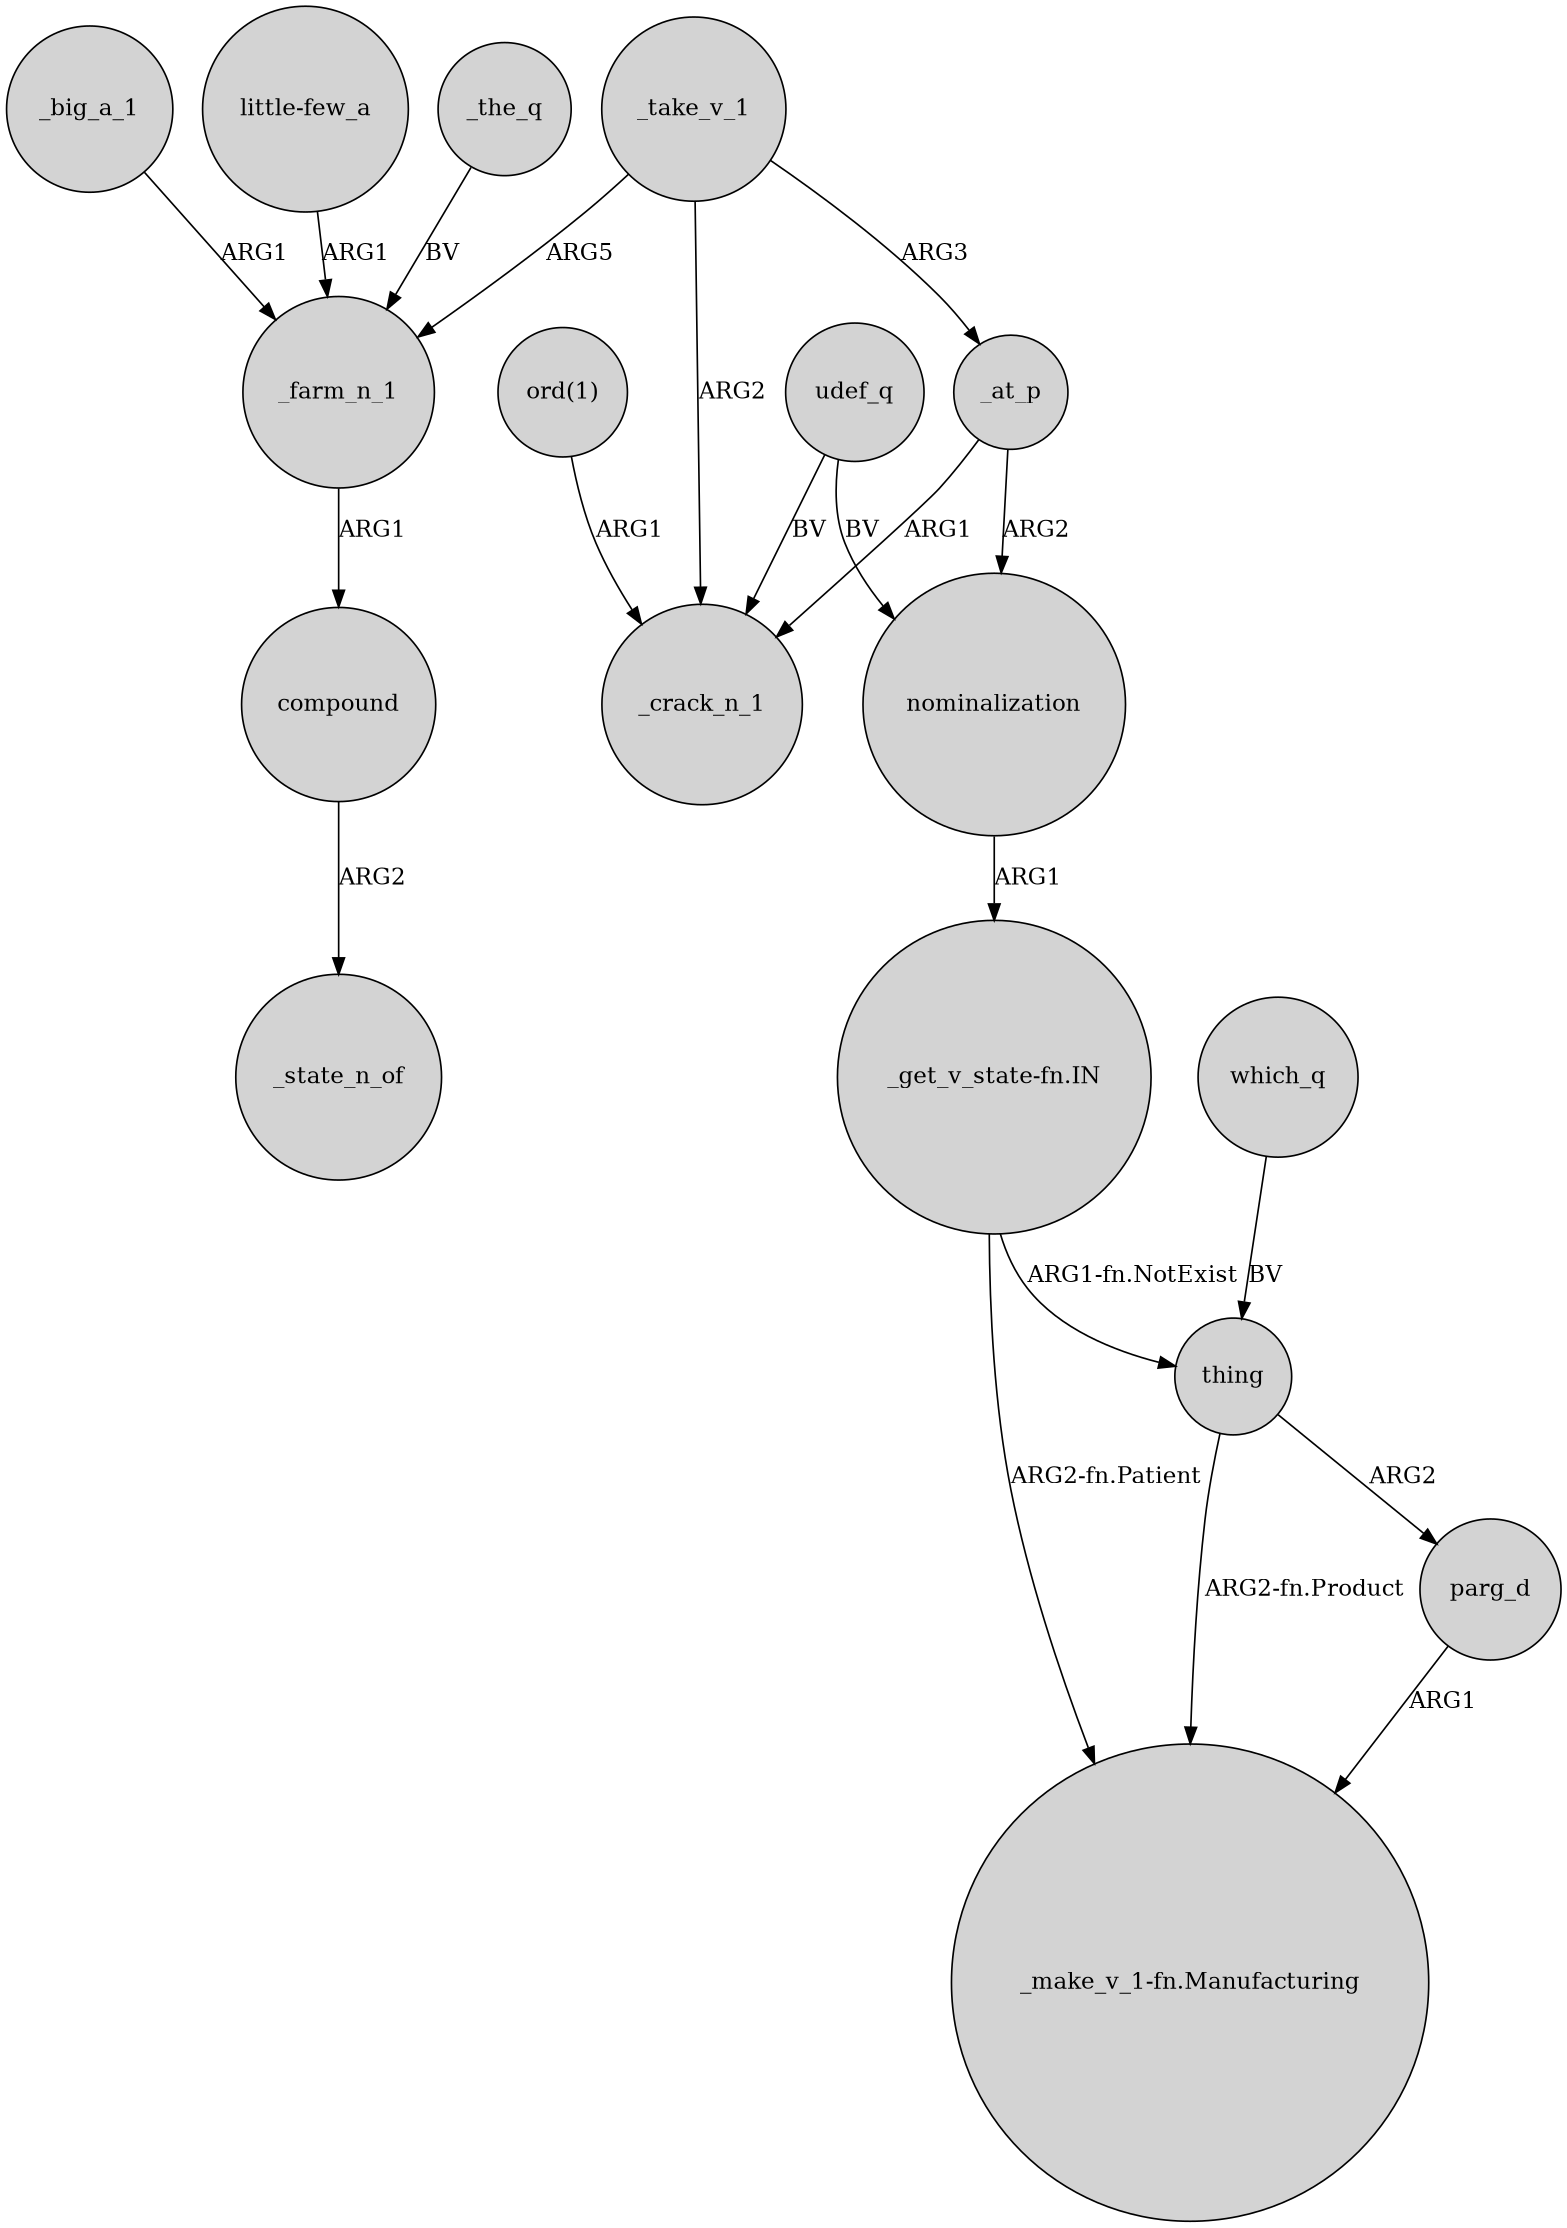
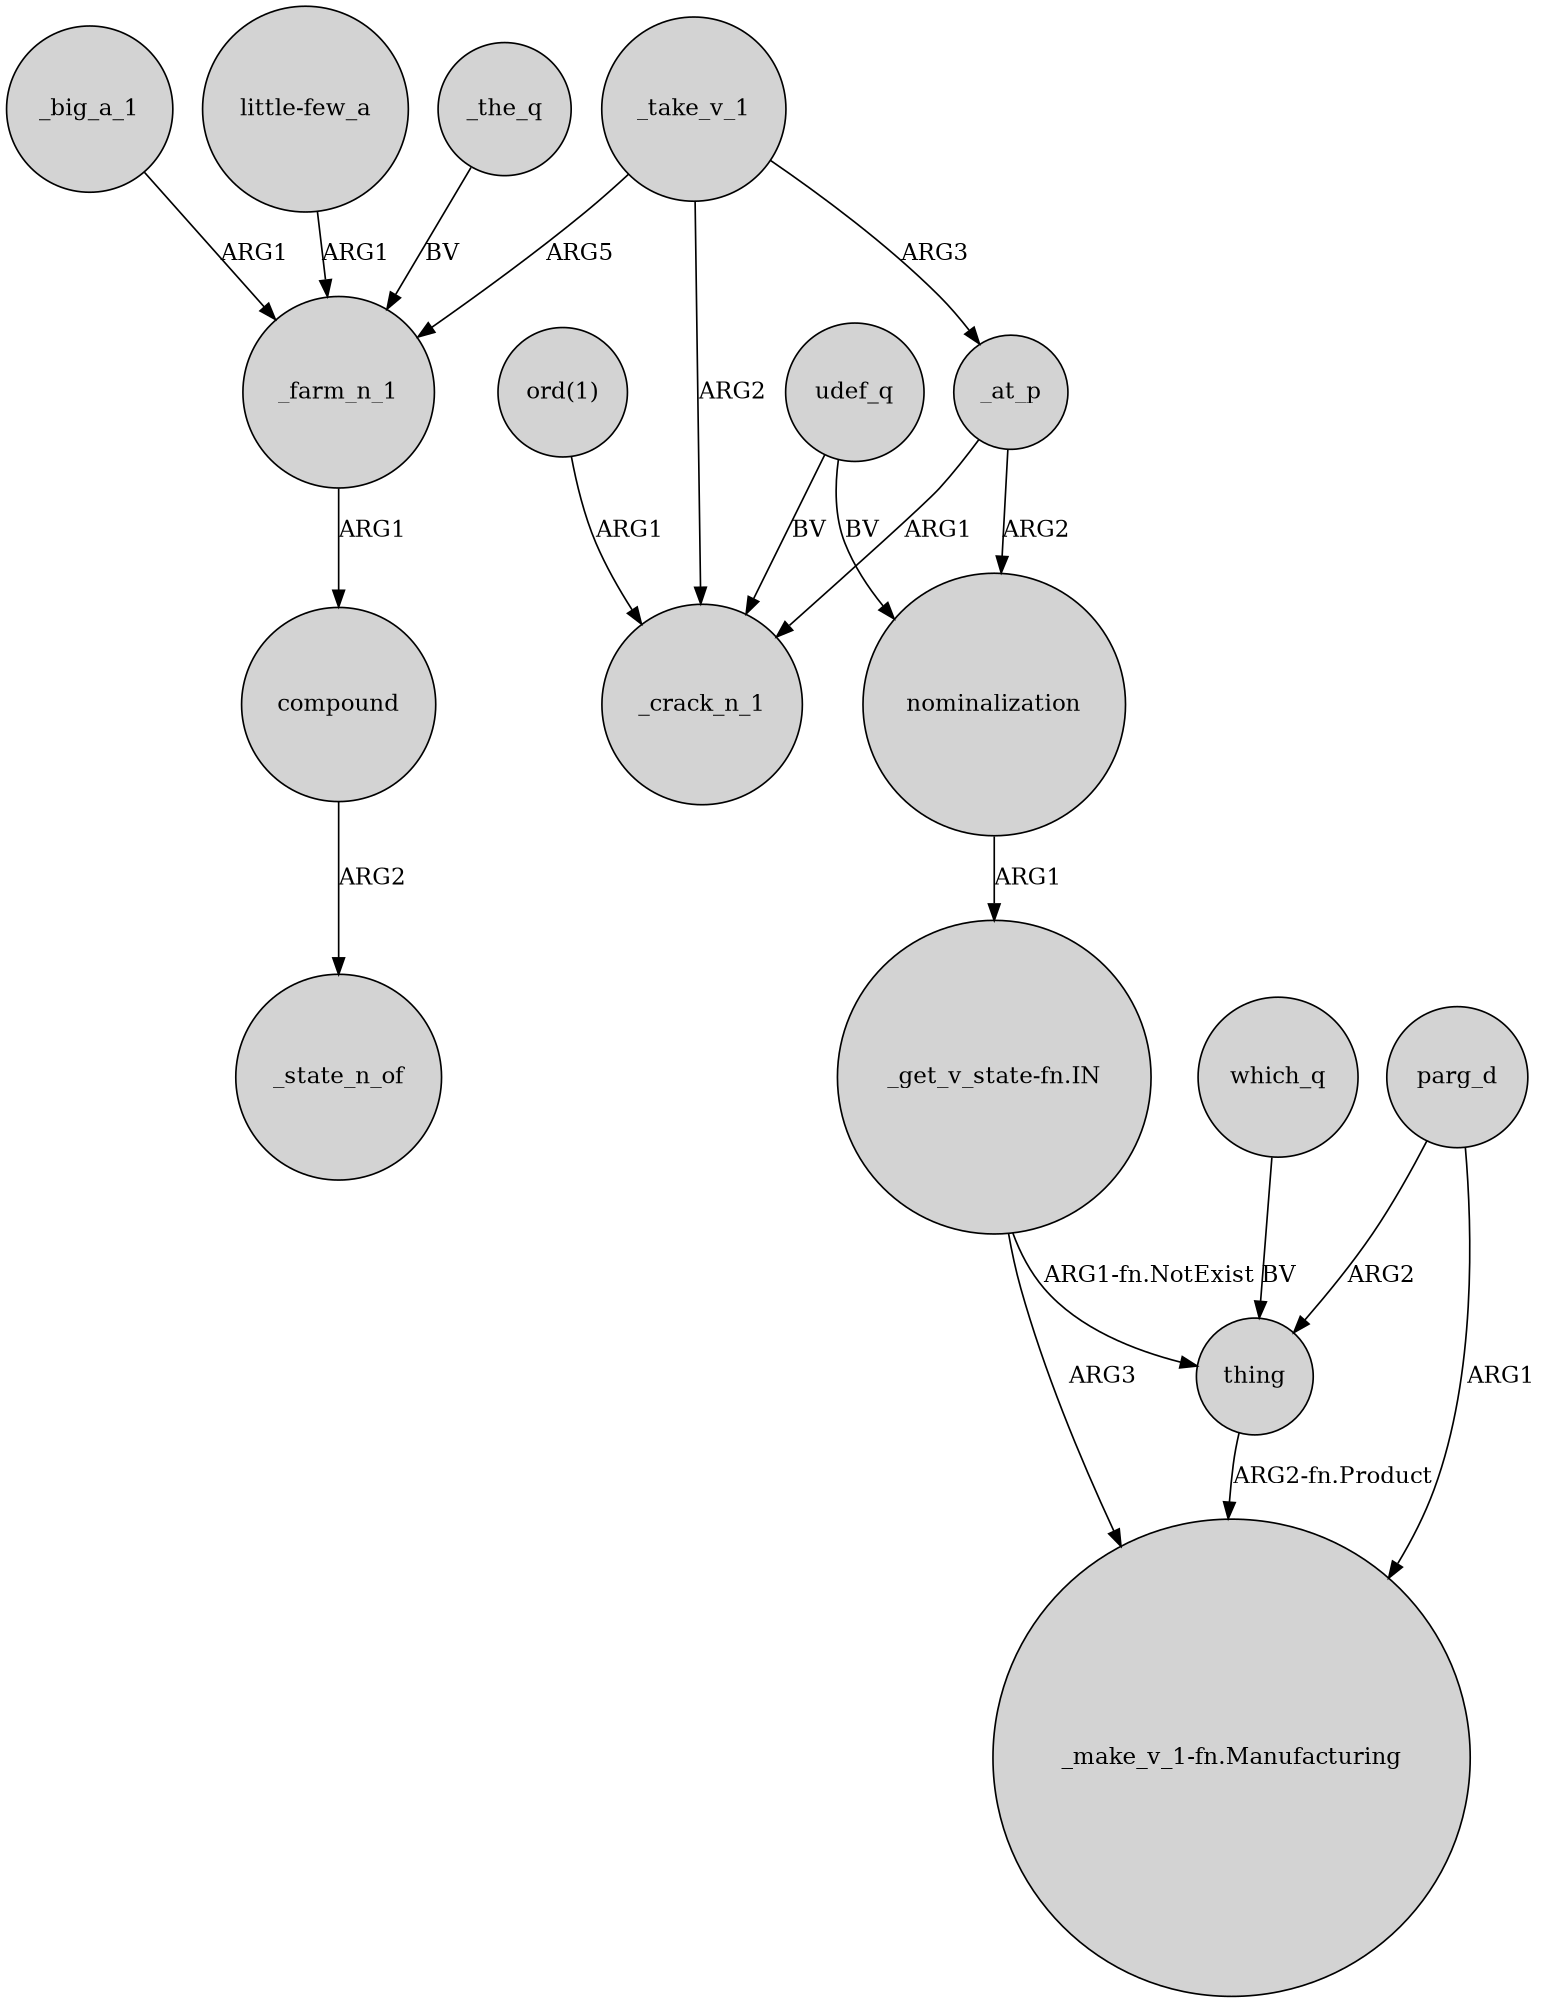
(1351, 1474) -> (1372, 1234)
(1106, 1477) -> (1103, 1376)
